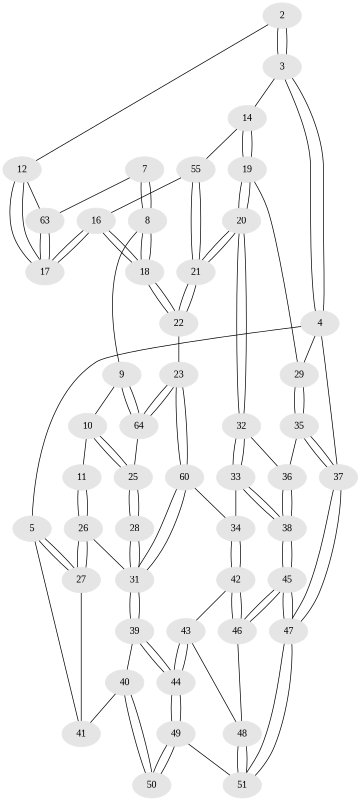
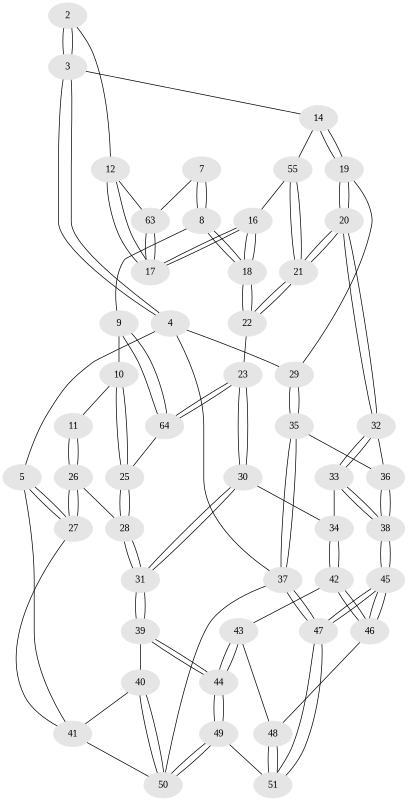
(185, 477) -> (243, 477)
(109, 554) -> (99, 503)
none -> (196, 653)
none -> (118, 759)
